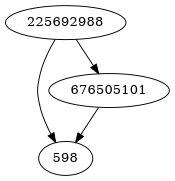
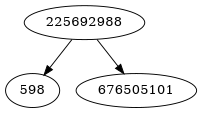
(90, 121) -> none
